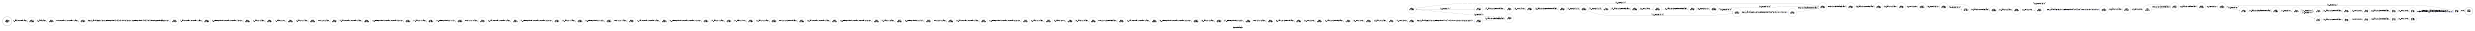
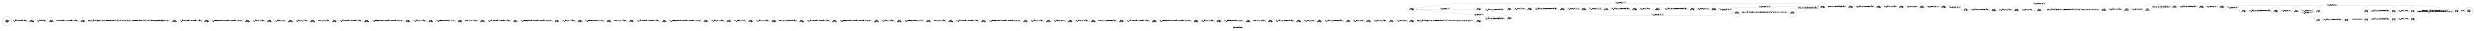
(1494, 9) -> (1494, 12)
(2346, 11) -> none
